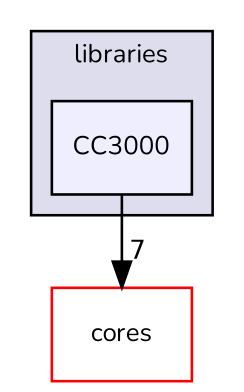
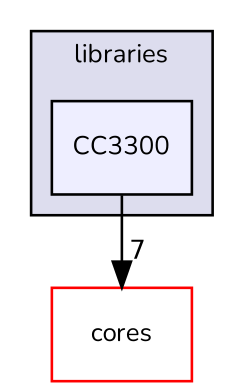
(122, 148) -> (122, 148)
